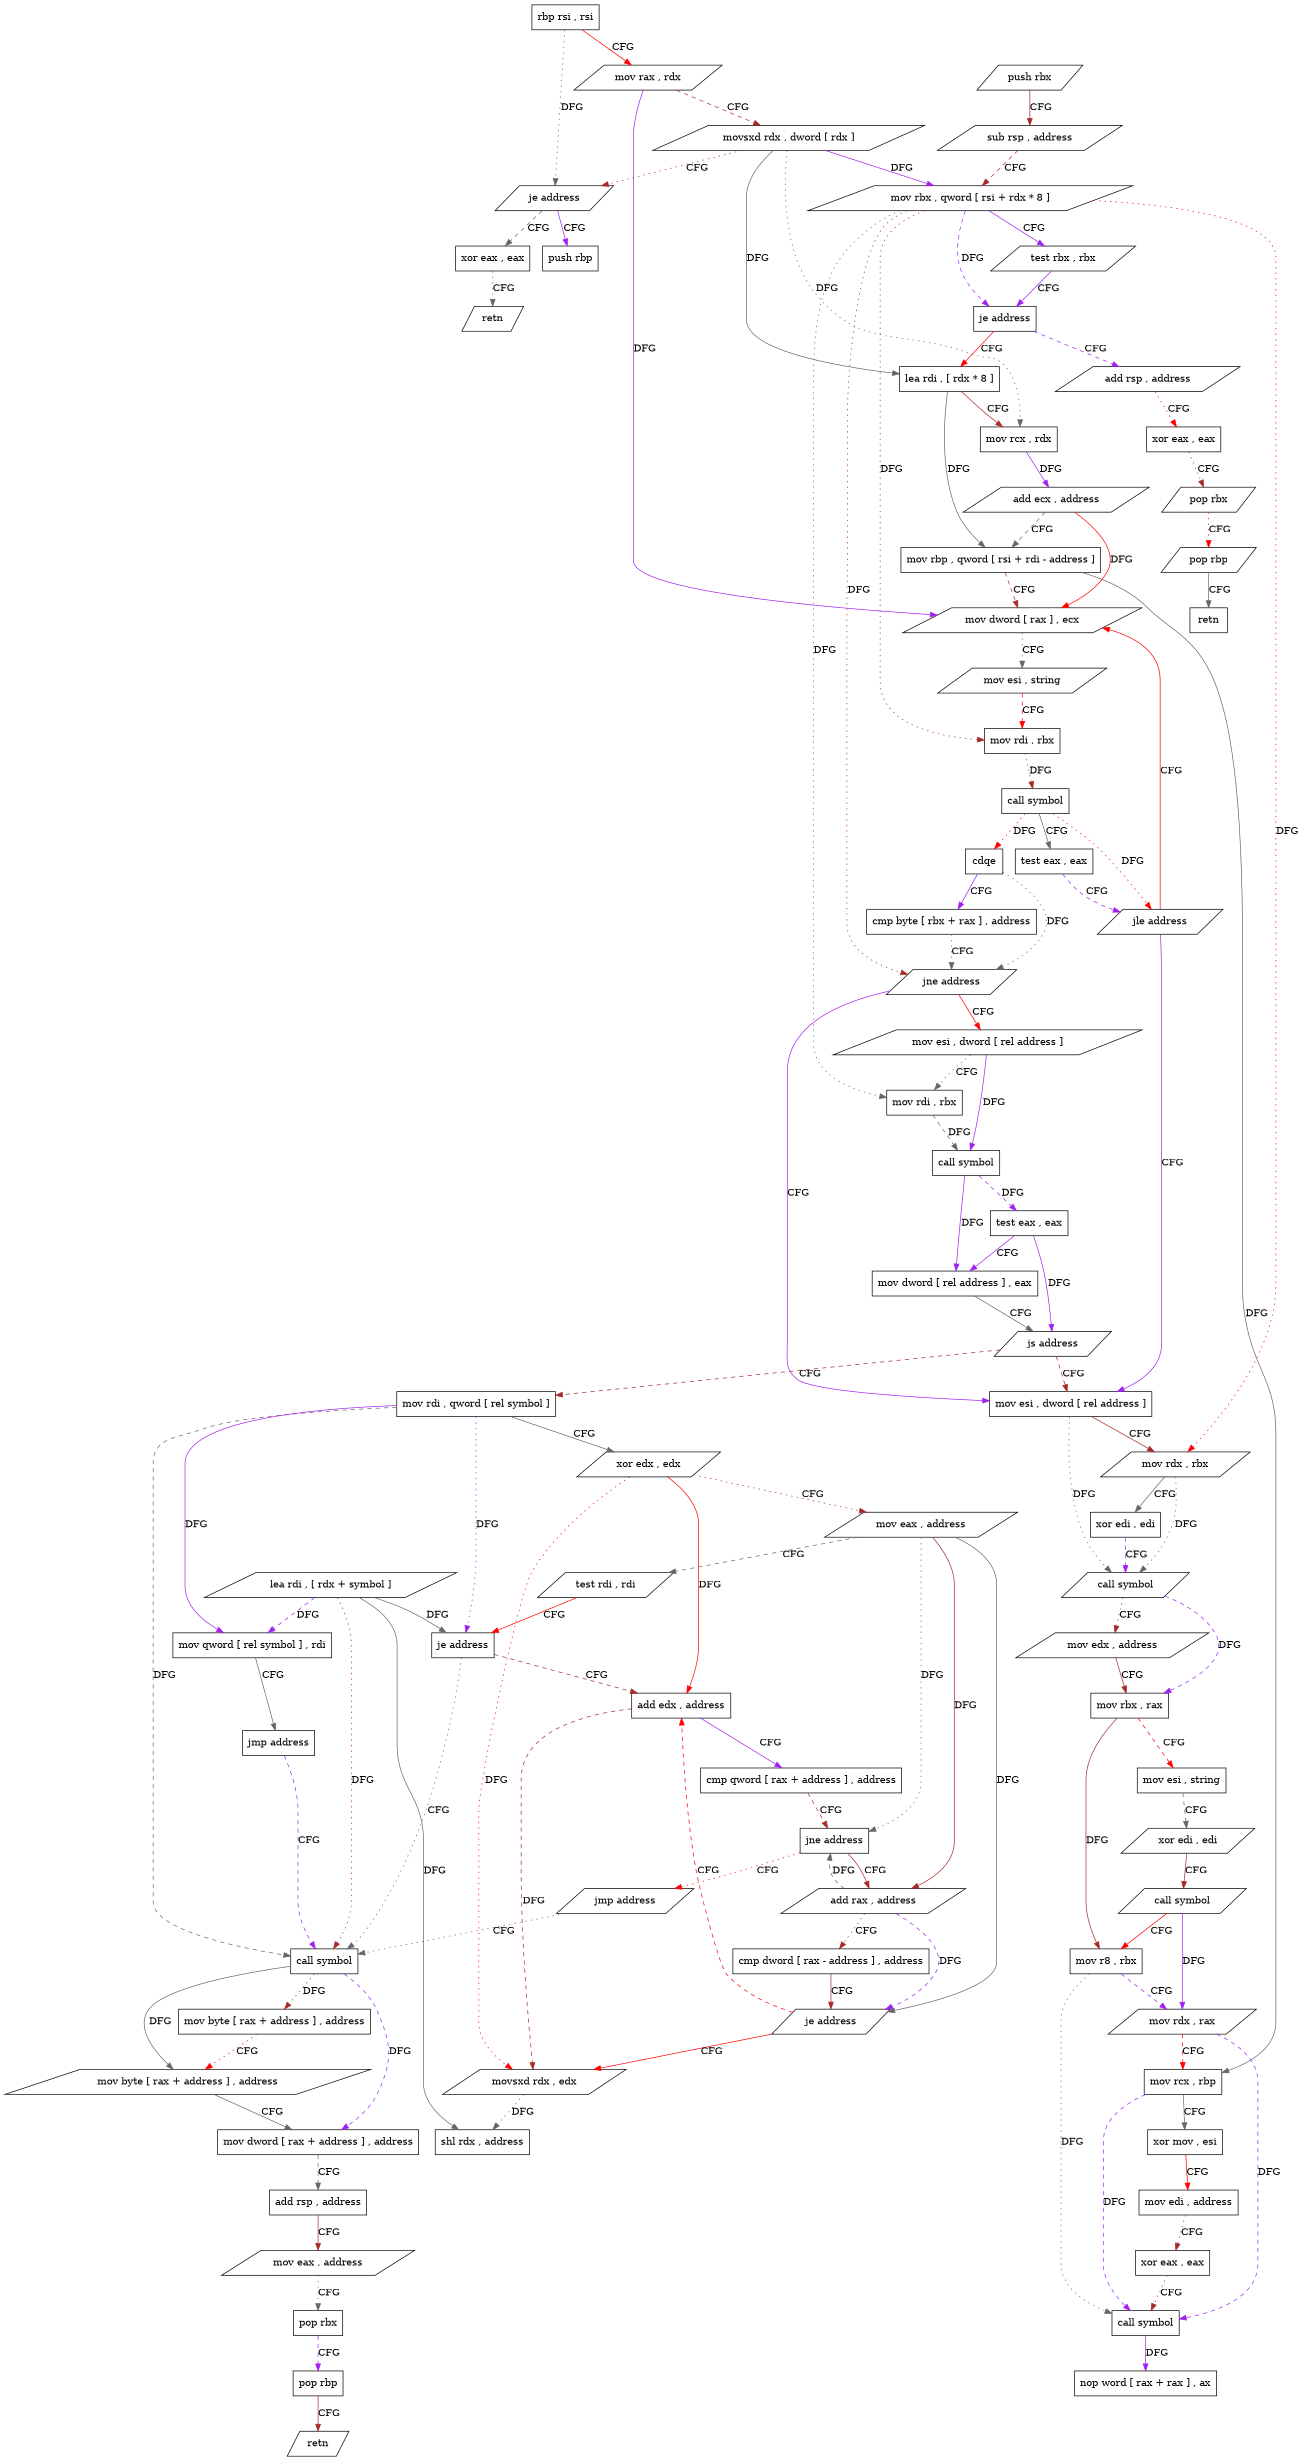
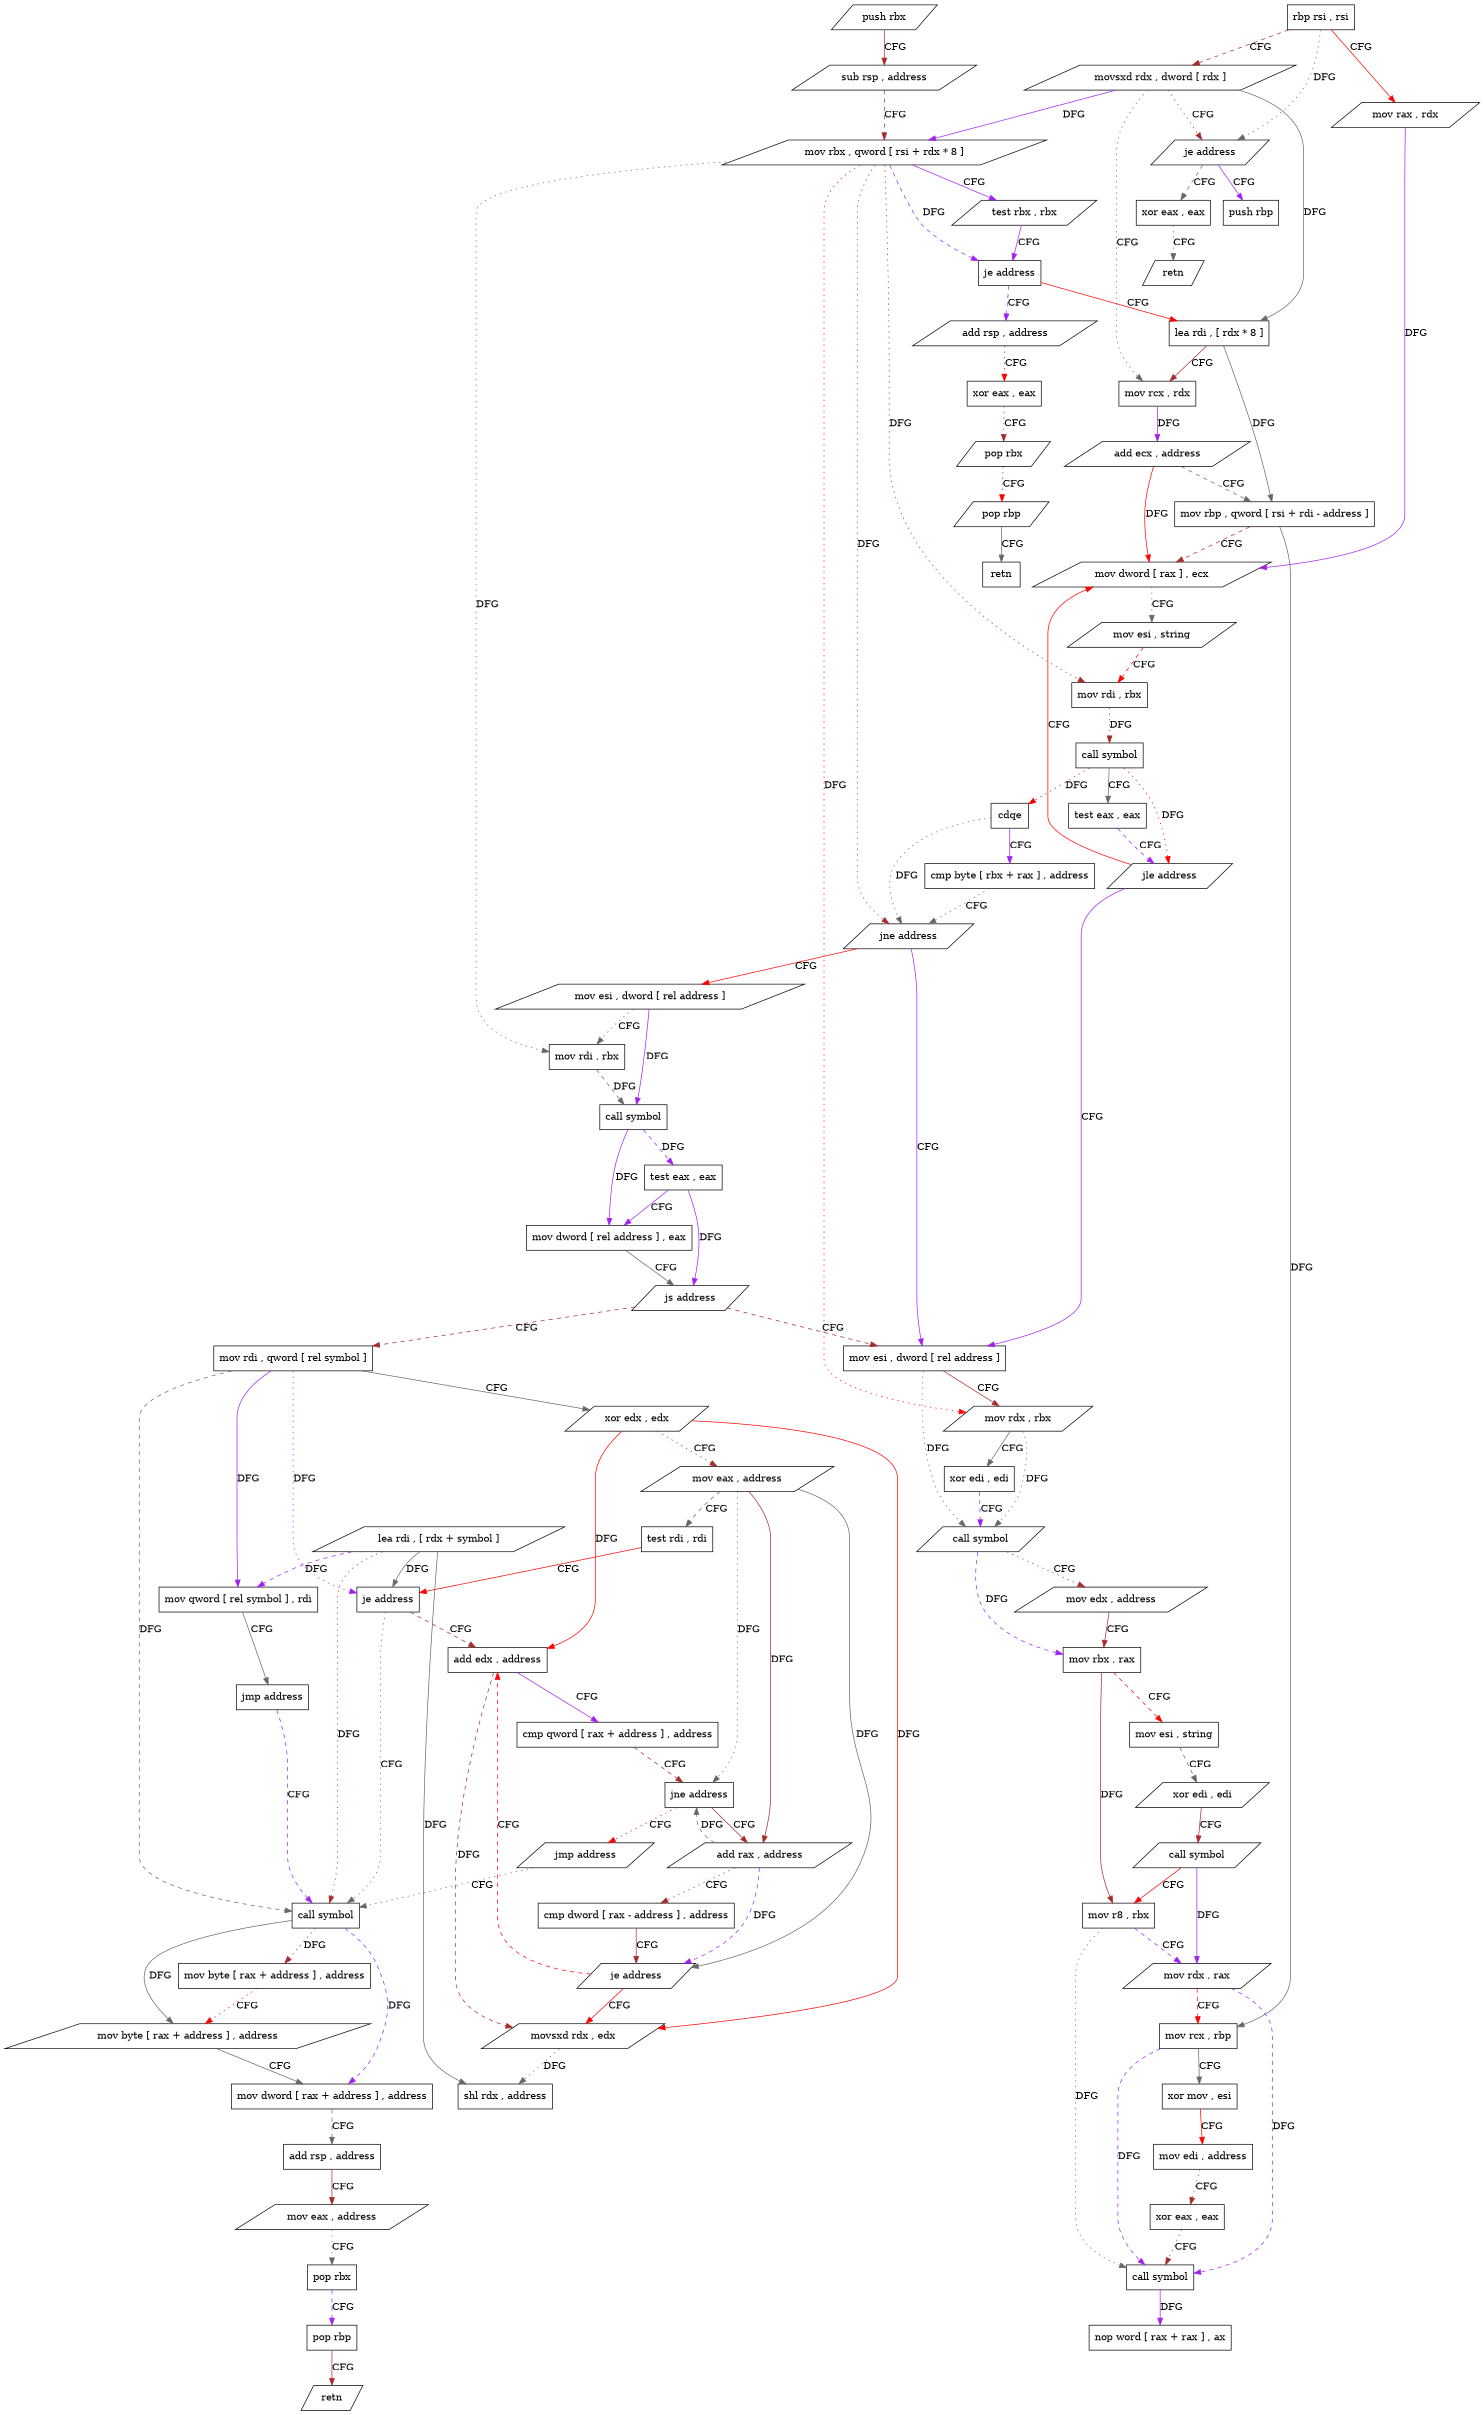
(715, 106) -> (1244, 46)
(827, 289) -> (1128, 243)
(606, 1585) -> (677, 1539)
(488, 1753) -> (898, 1737)
